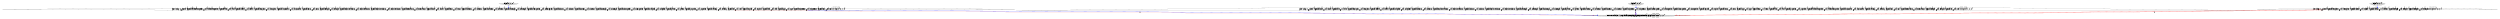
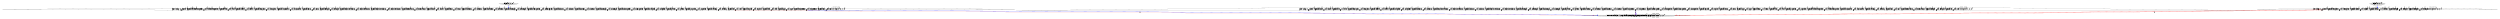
(1636, 4) -> none
